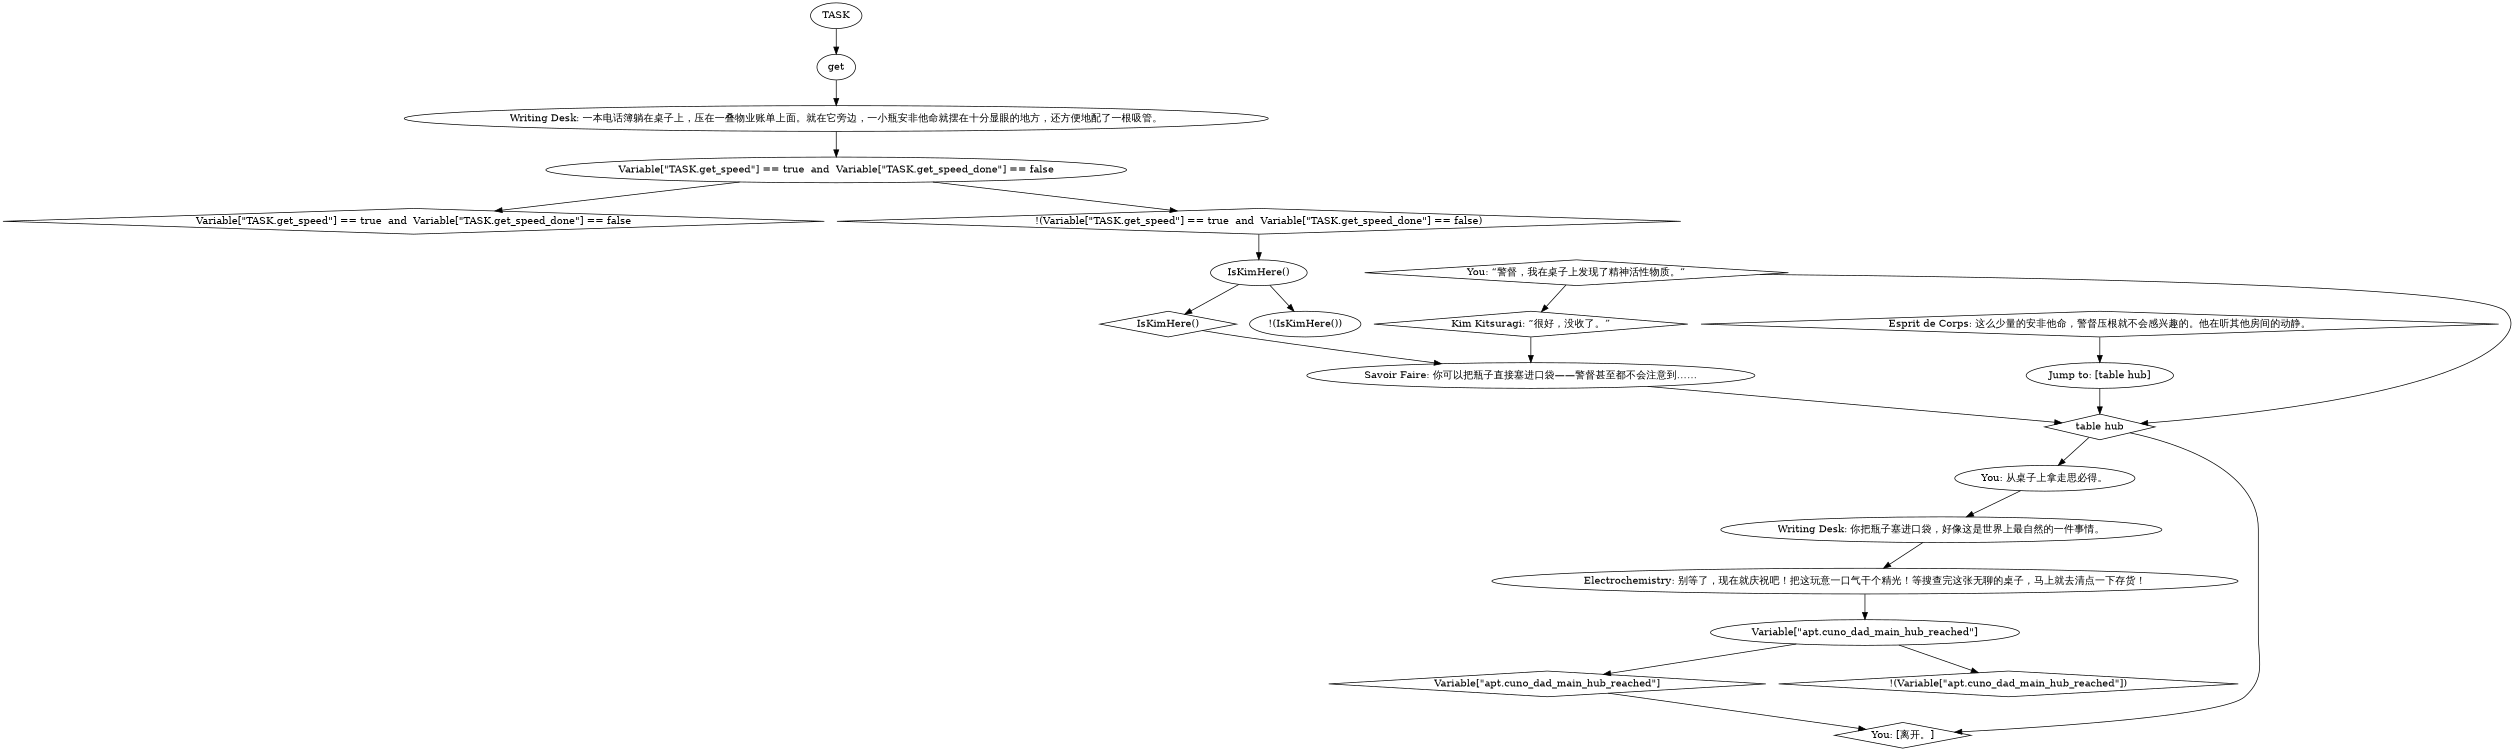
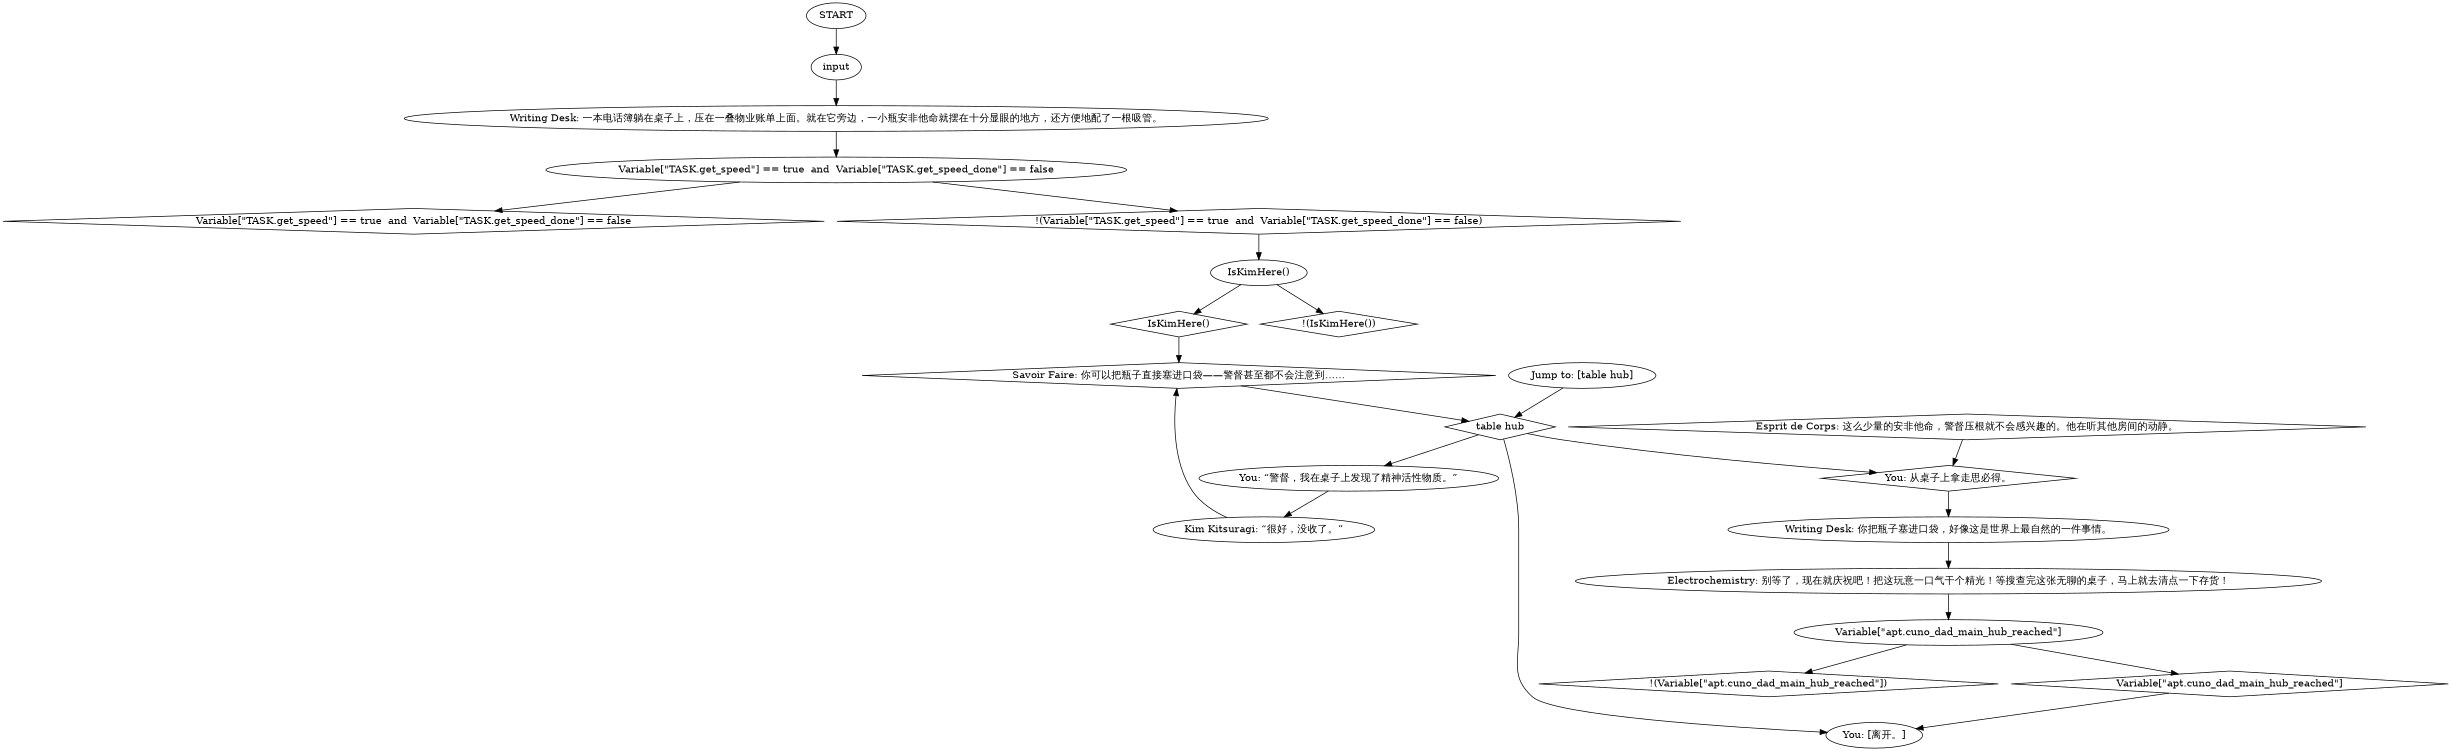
(836, 16) -> (836, 16)
(836, 67) -> (836, 67)
(1577, 273) -> (1349, 478)
(2334, 289) -> (1435, 449)
(1305, 324) -> (1339, 324)
(1531, 324) -> (1264, 530)
(2100, 346) -> (1959, 449)
(1531, 376) -> (1179, 376)
(2045, 478) -> (1948, 478)
(1903, 735) -> (1874, 735)
